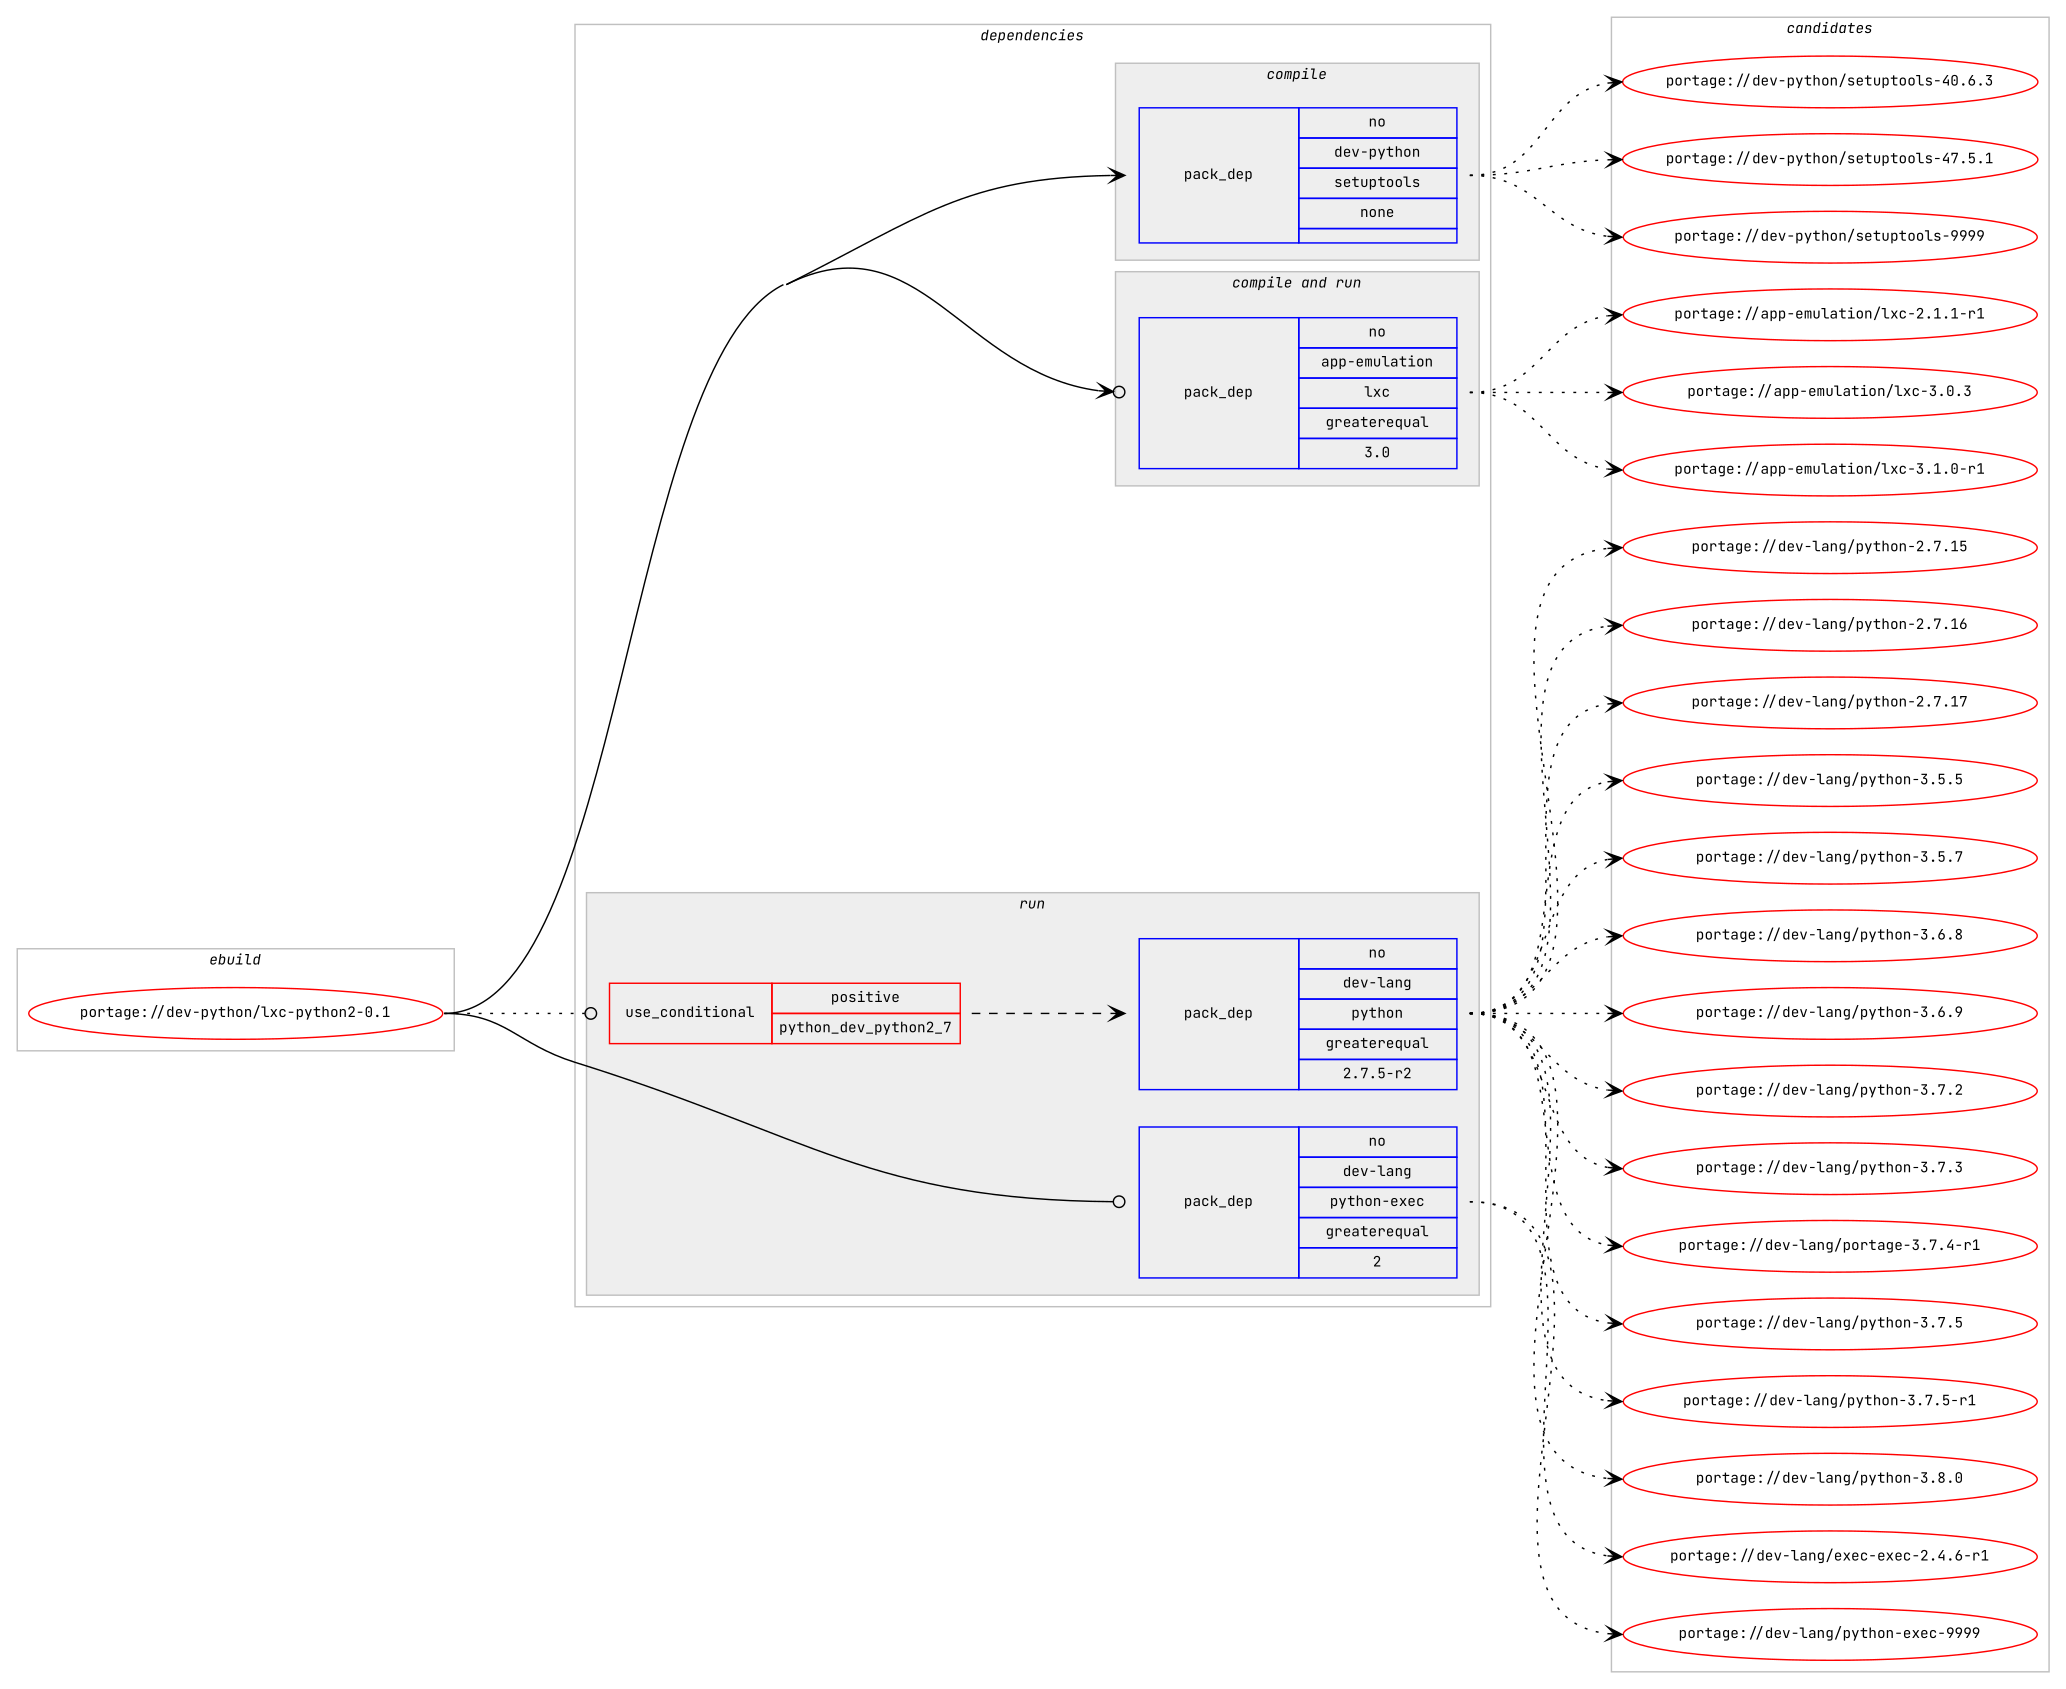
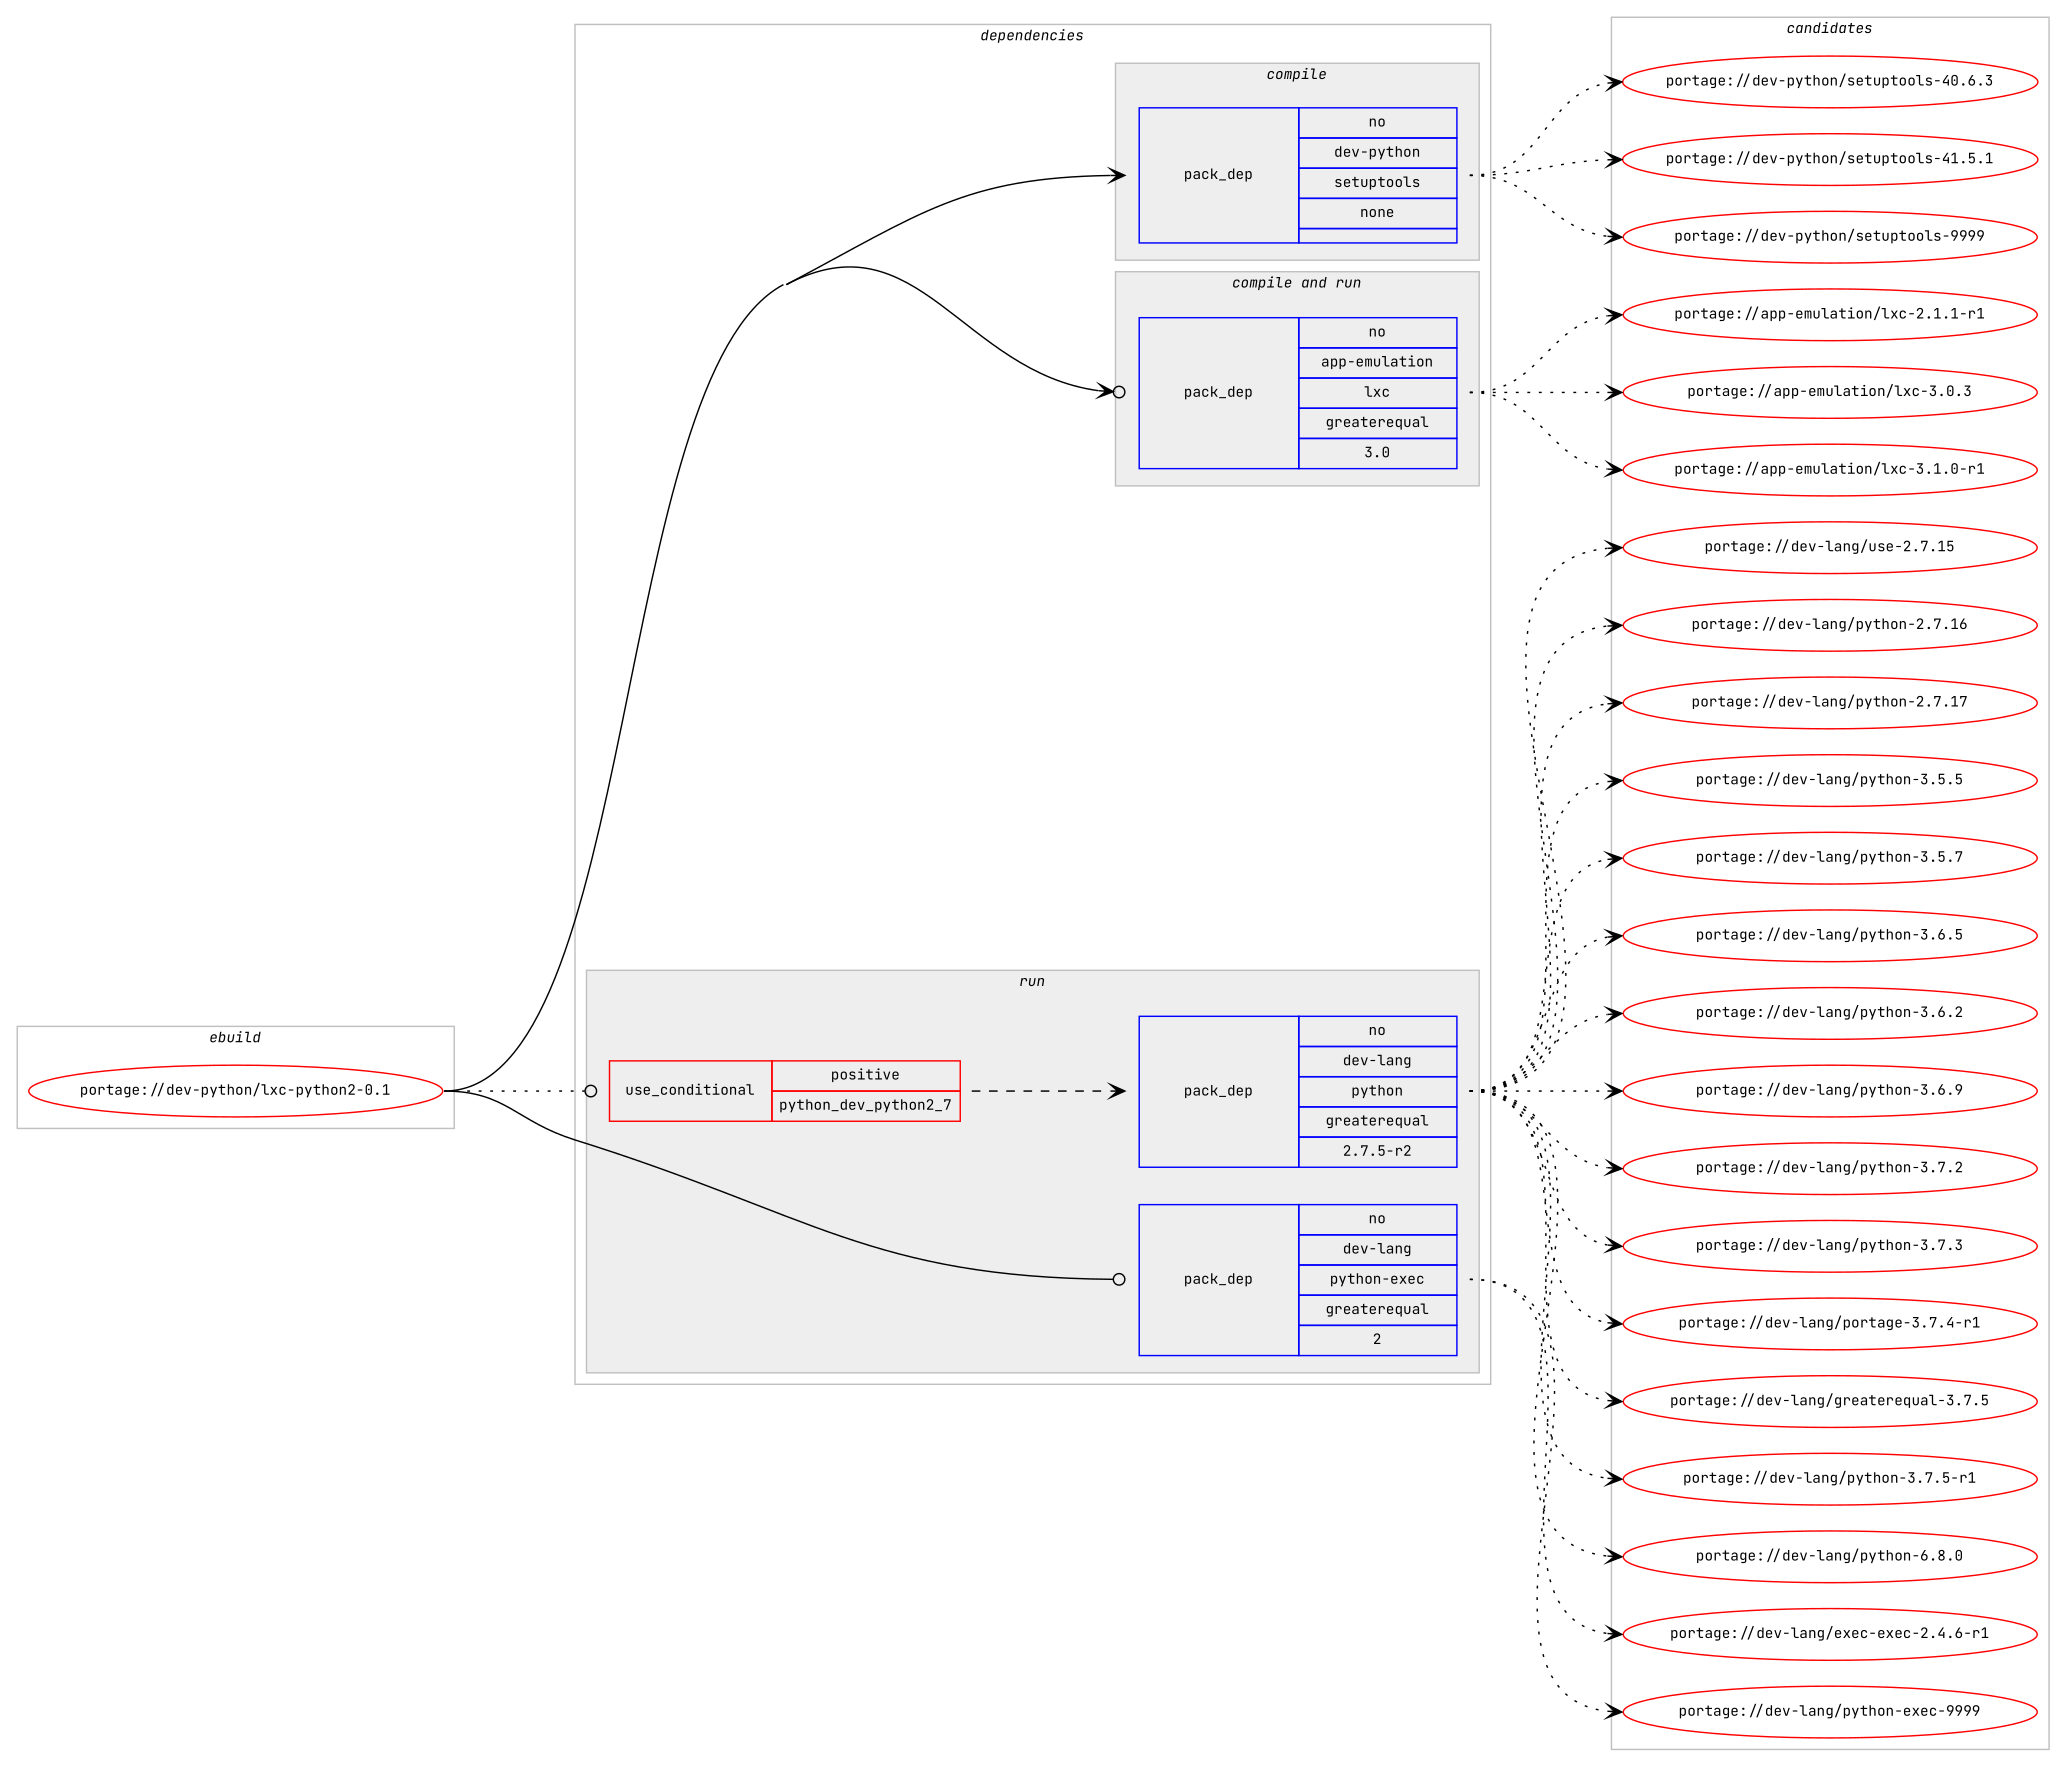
(1830, 160) -> (1830, 160)
(1830, 548) -> (1830, 548)
none -> (1830, 936)
(1830, 936) -> (1830, 1013)
(1830, 1324) -> (1830, 1402)
(1830, 1479) -> (1830, 1557)
